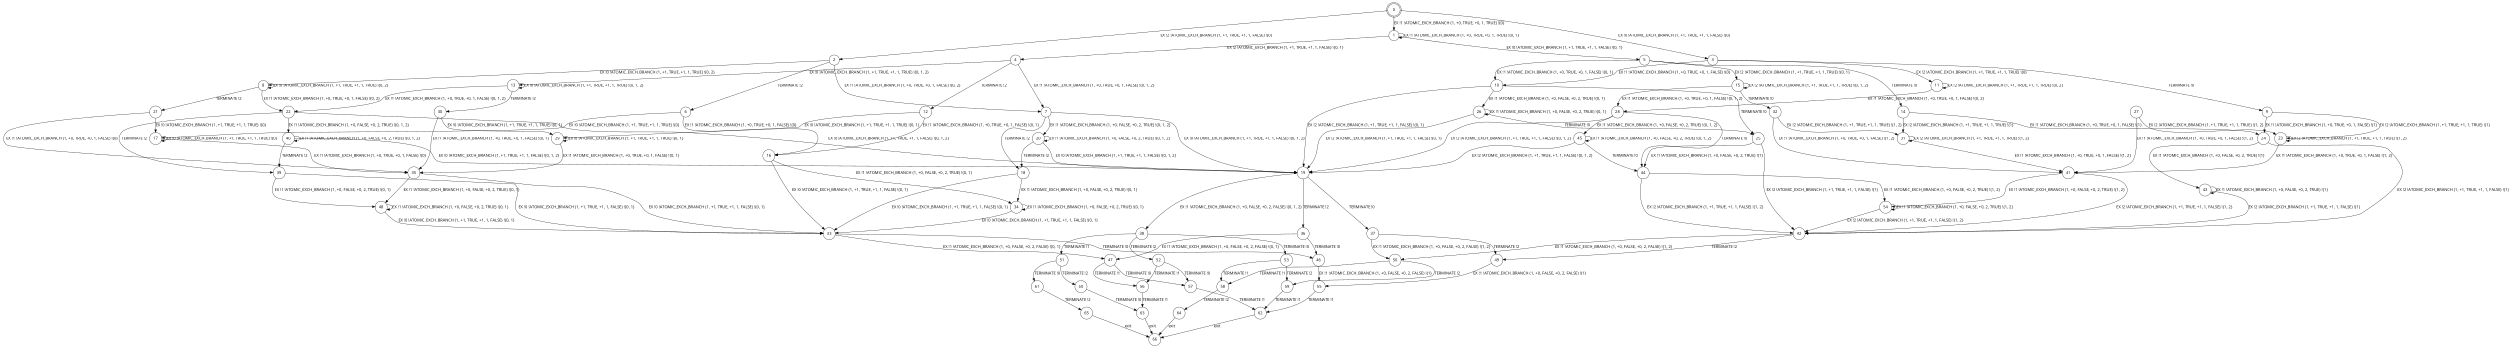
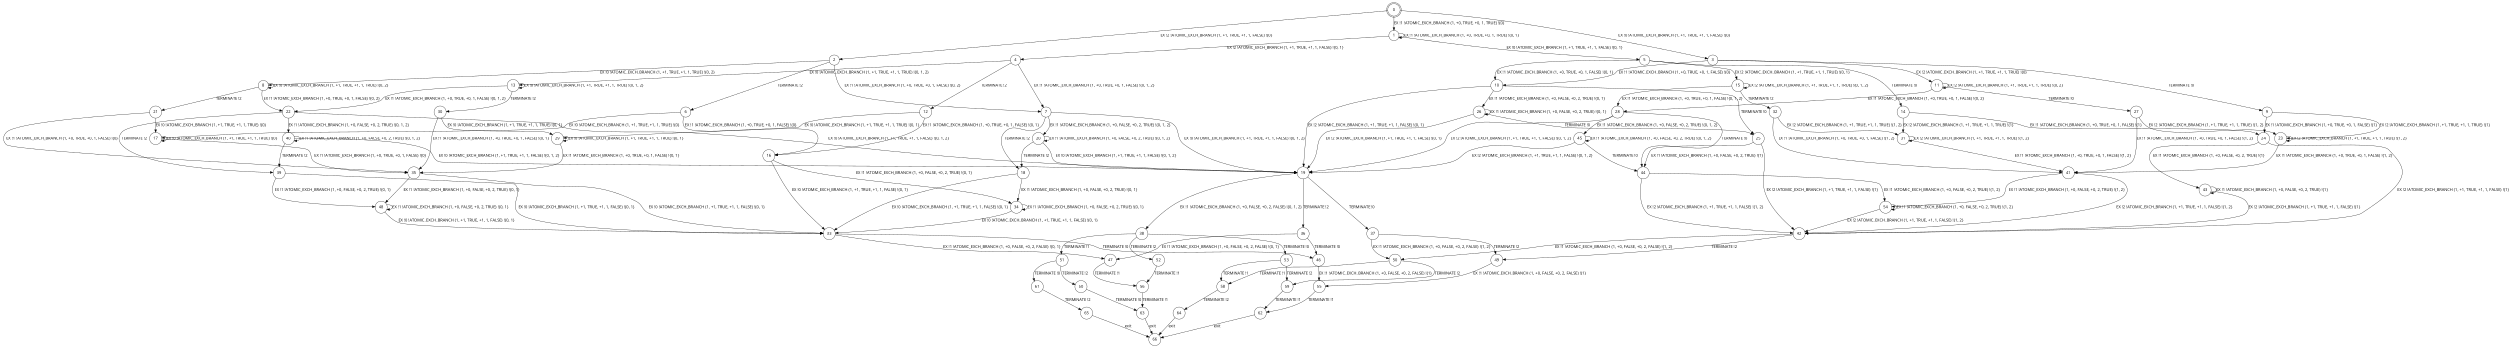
(1761, 99) -> (1761, 99)
none -> (2035, 99)
(1191, 287) -> none
